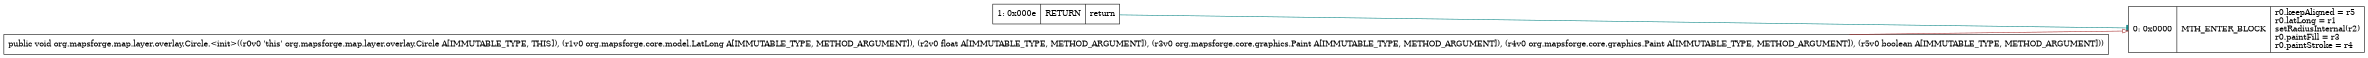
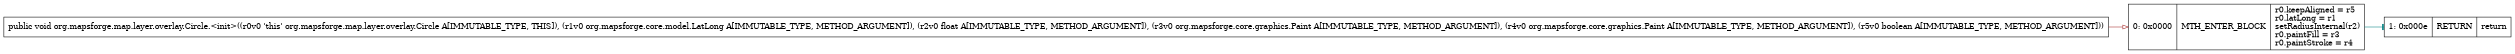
(1622, 21) -> (2373, 27)
